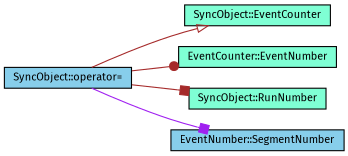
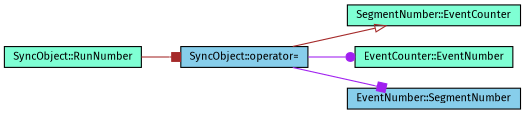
(258, 15) -> (434, 15)
(151, 69) -> (327, 57)
(155, 87) -> (155, 57)
